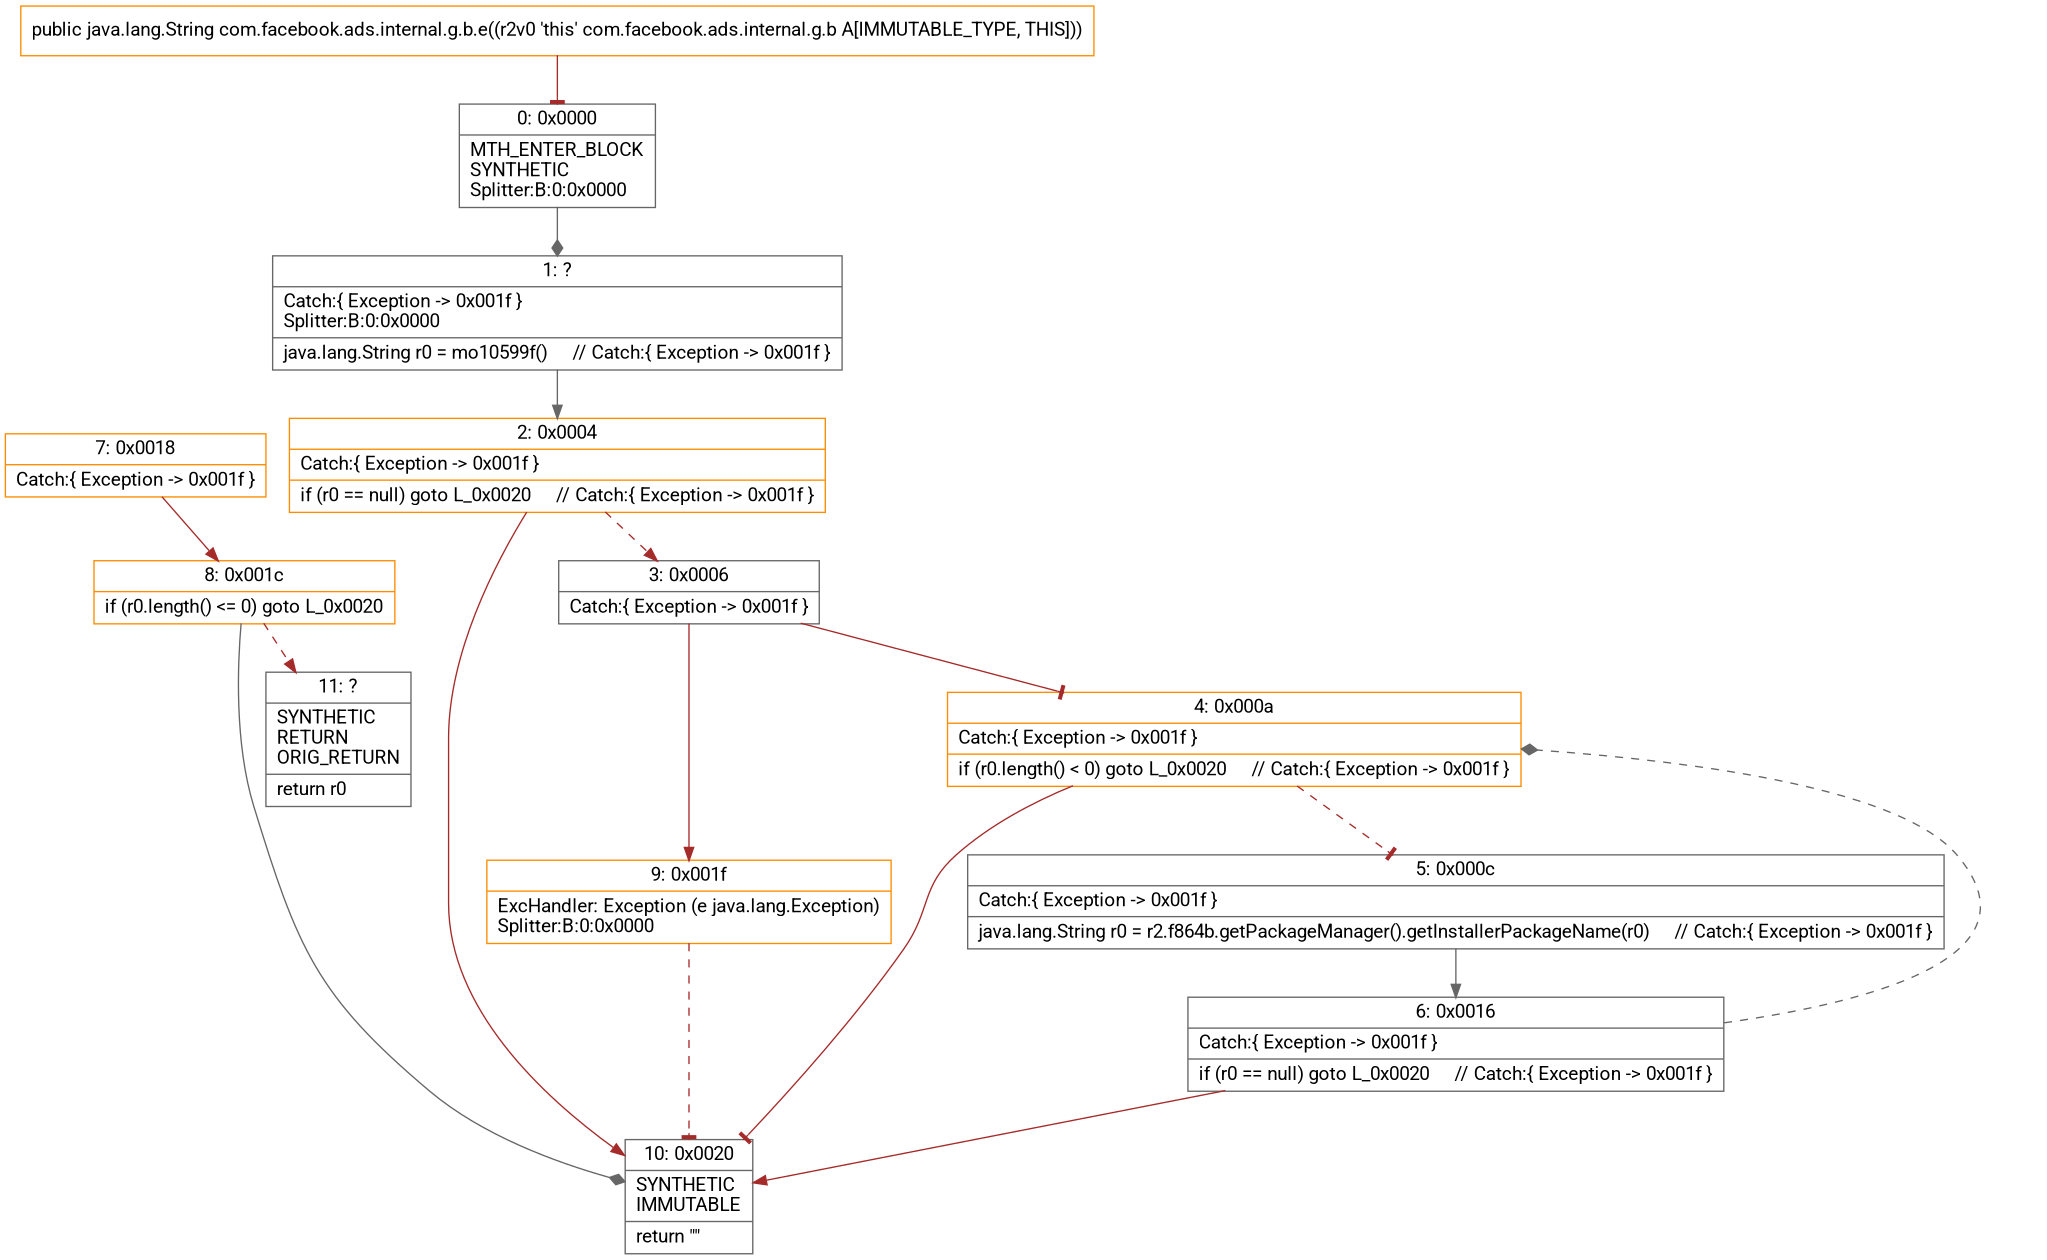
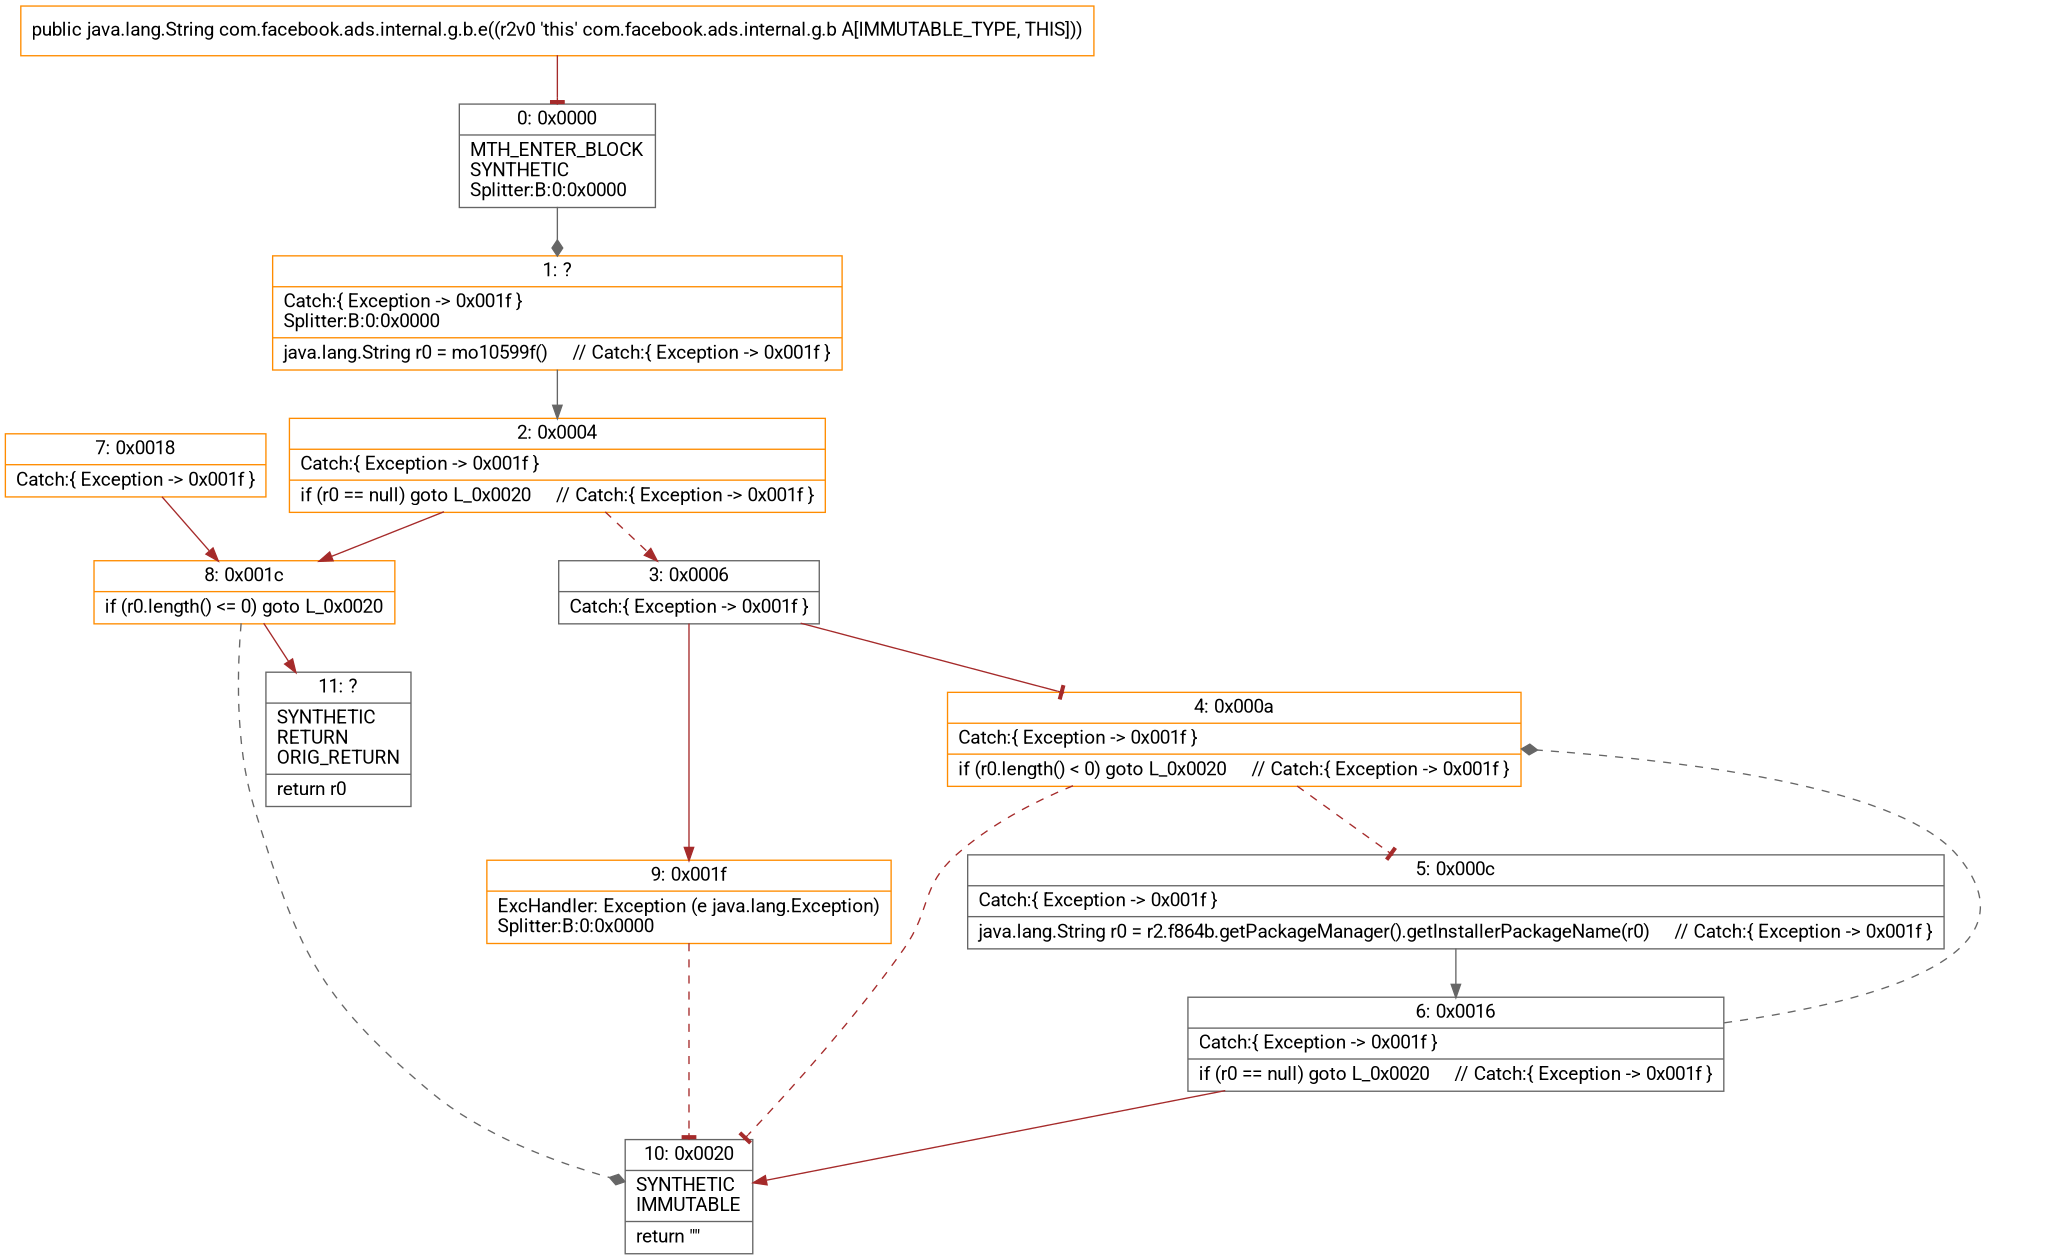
(557, 313) -> (557, 313)
(276, 642) -> (276, 642)
(449, 852) -> (388, 534)
(905, 948) -> (905, 948)
(320, 972) -> (320, 972)
